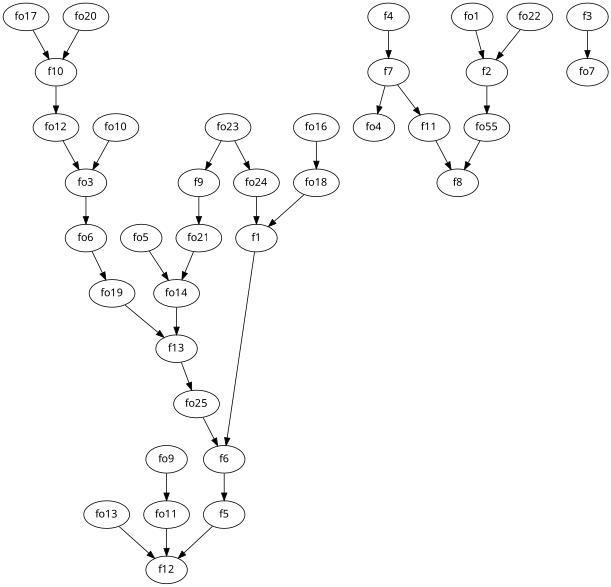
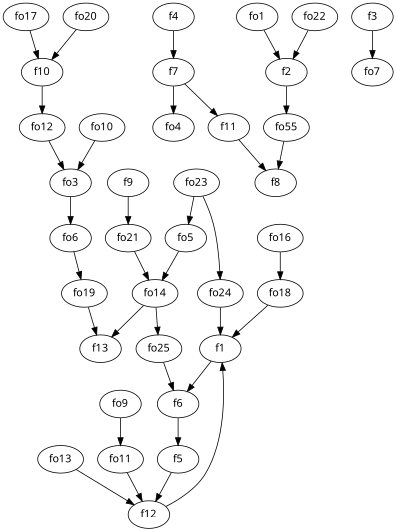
(215, 152) -> (192, 206)
(185, 373) -> (157, 317)
none -> (216, 449)
